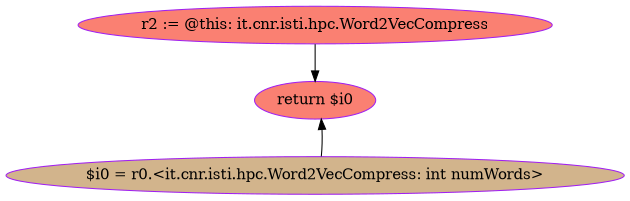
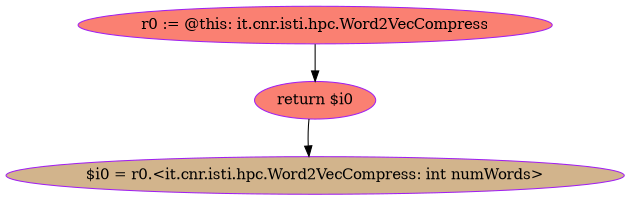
(315, 25) -> (315, 25)
(322, 143) -> (308, 132)
